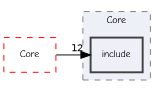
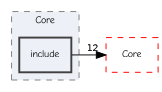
(69, 55) -> (85, 55)
